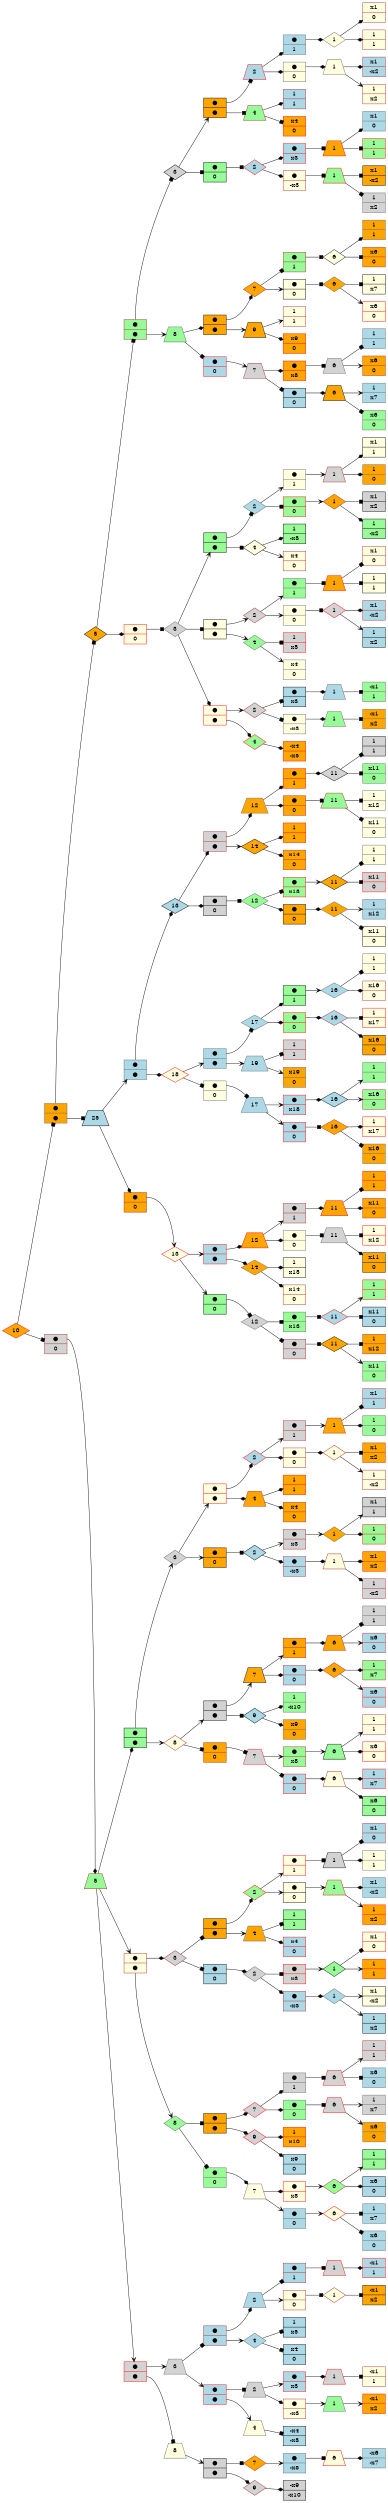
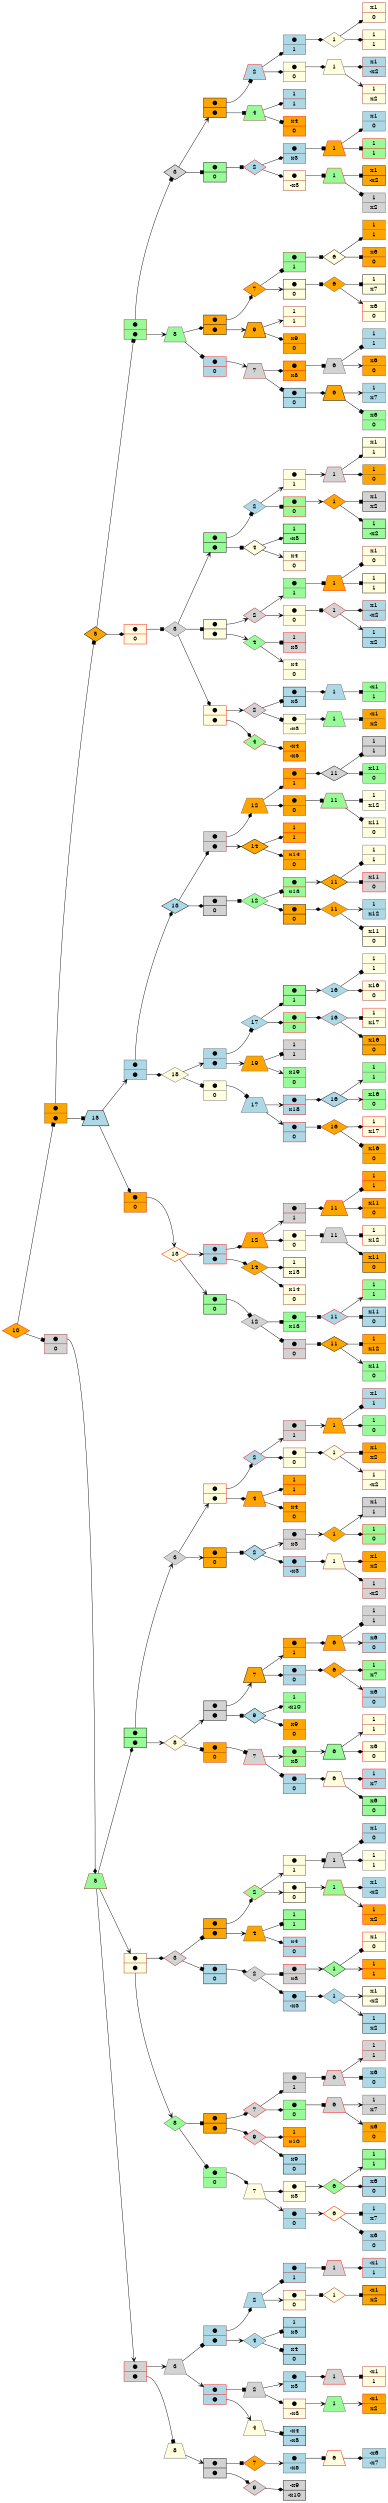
(255, 1064) -> (255, 1064)
(175, 1075) -> (175, 1075)
(294, 1077) -> (294, 1077)
(96, 1118) -> (96, 1118)
